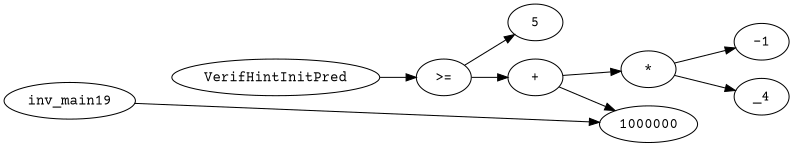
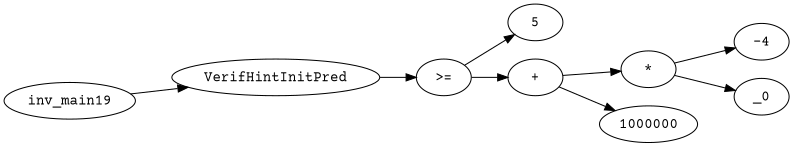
(762, 42) -> (762, 42)
(762, 97) -> (762, 97)
(362, 113) -> (154, 91)
